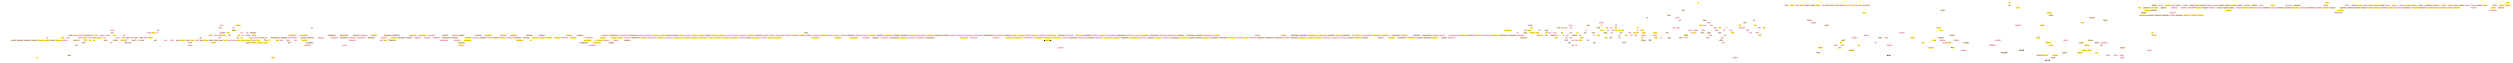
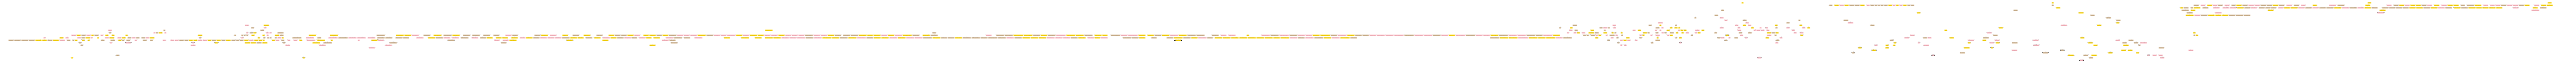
(107, 35) -> none
(721, 35) -> (673, 35)
none -> (739, 35)
